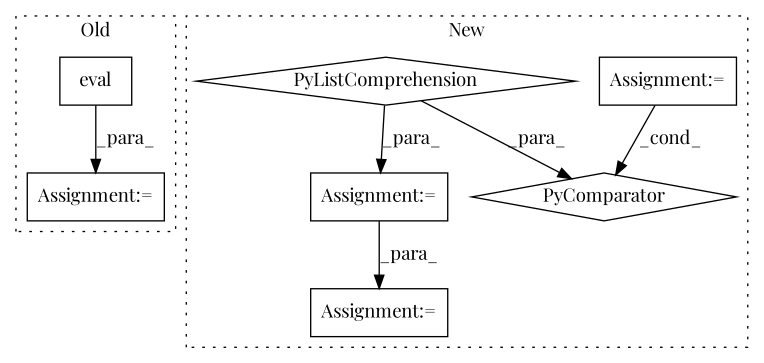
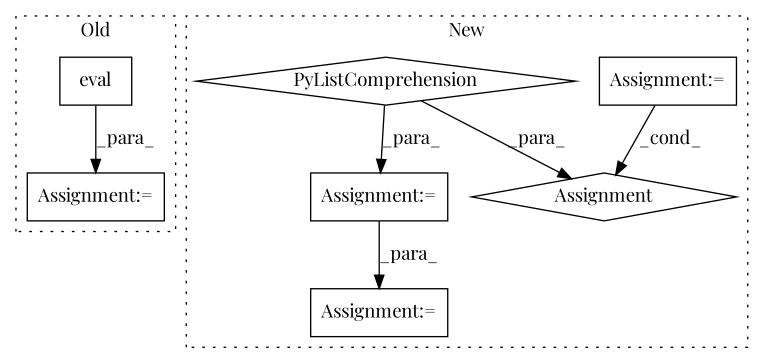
(604, 197) -> (604, 197)
